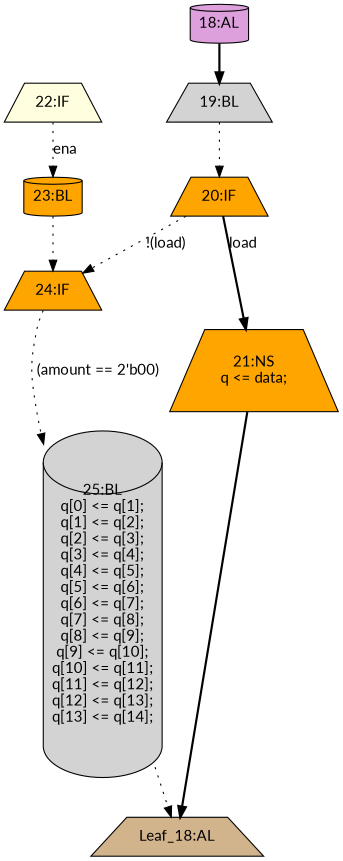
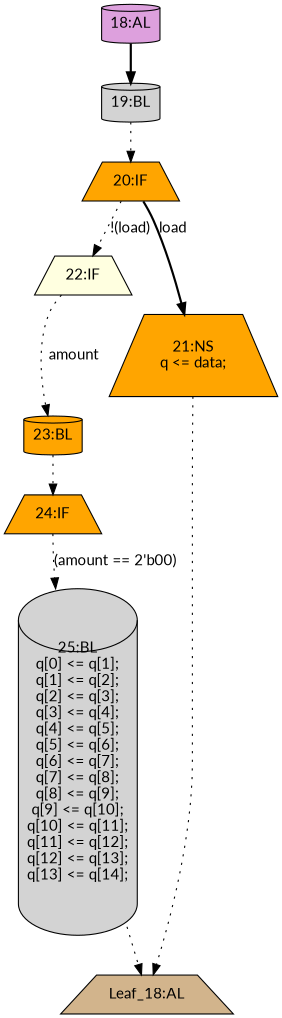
(219, 103) -> (131, 103)
(65, 150) -> (74, 356)
(139, 242) -> (109, 224)
(215, 609) -> (192, 683)
